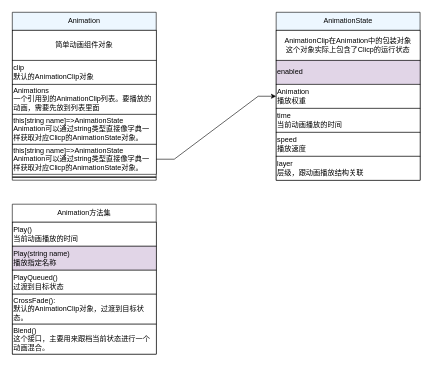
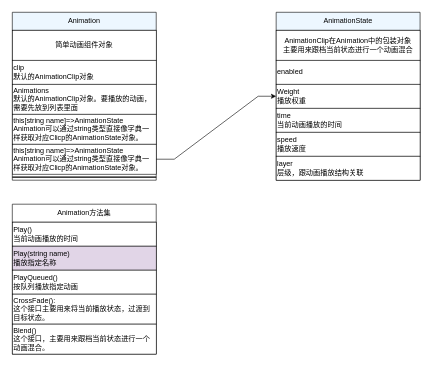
(348, 45) -> (348, 45)
(348, 72) -> (348, 72)
(294, 96) -> (292, 96)
(85, 99) -> (85, 99)
(39, 282) -> (46, 282)
(85, 309) -> (85, 309)
